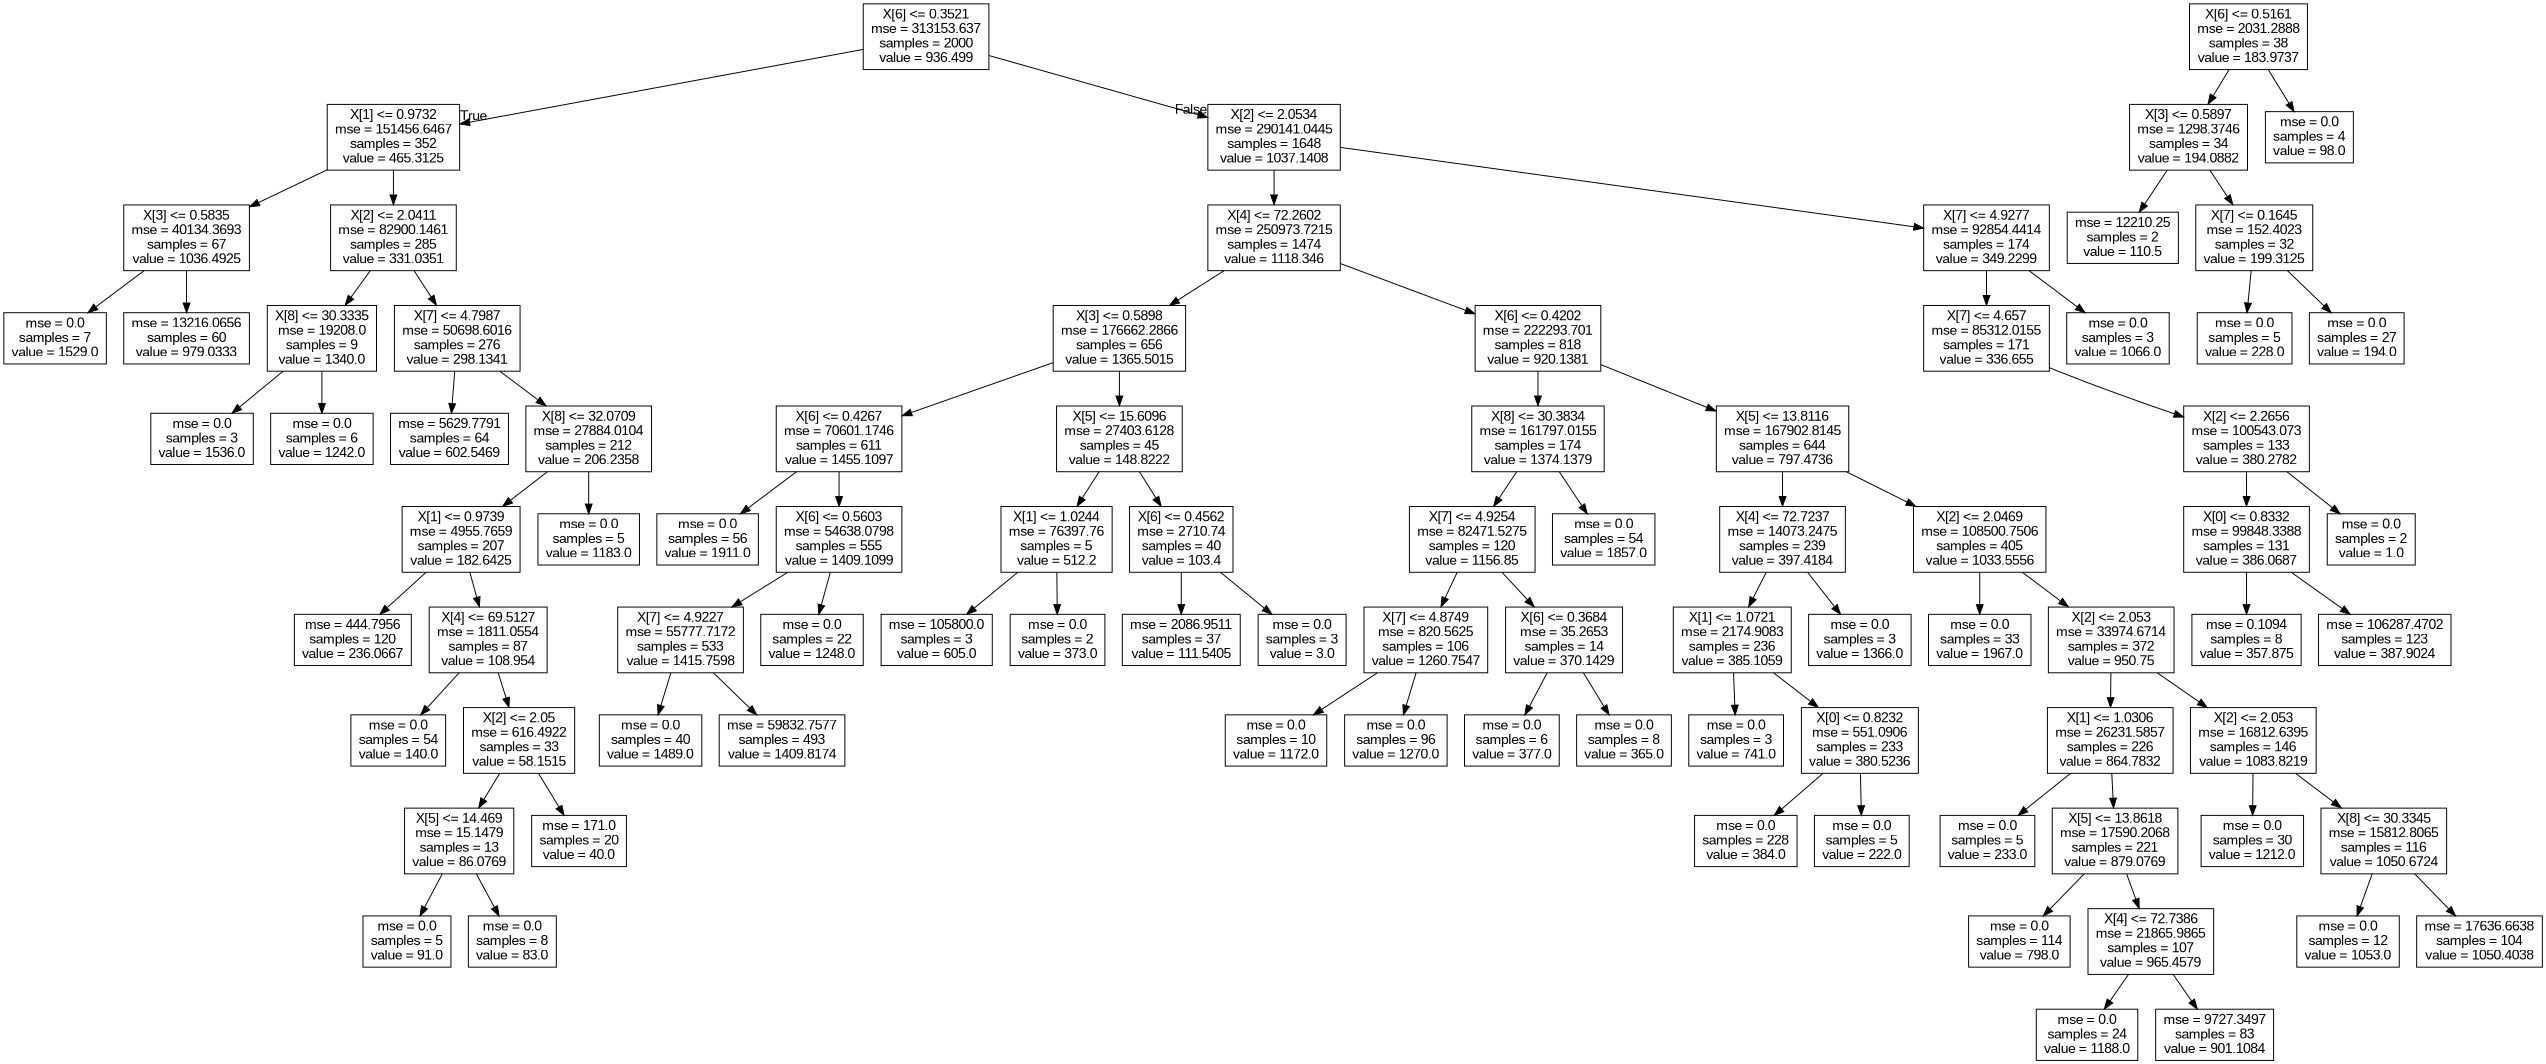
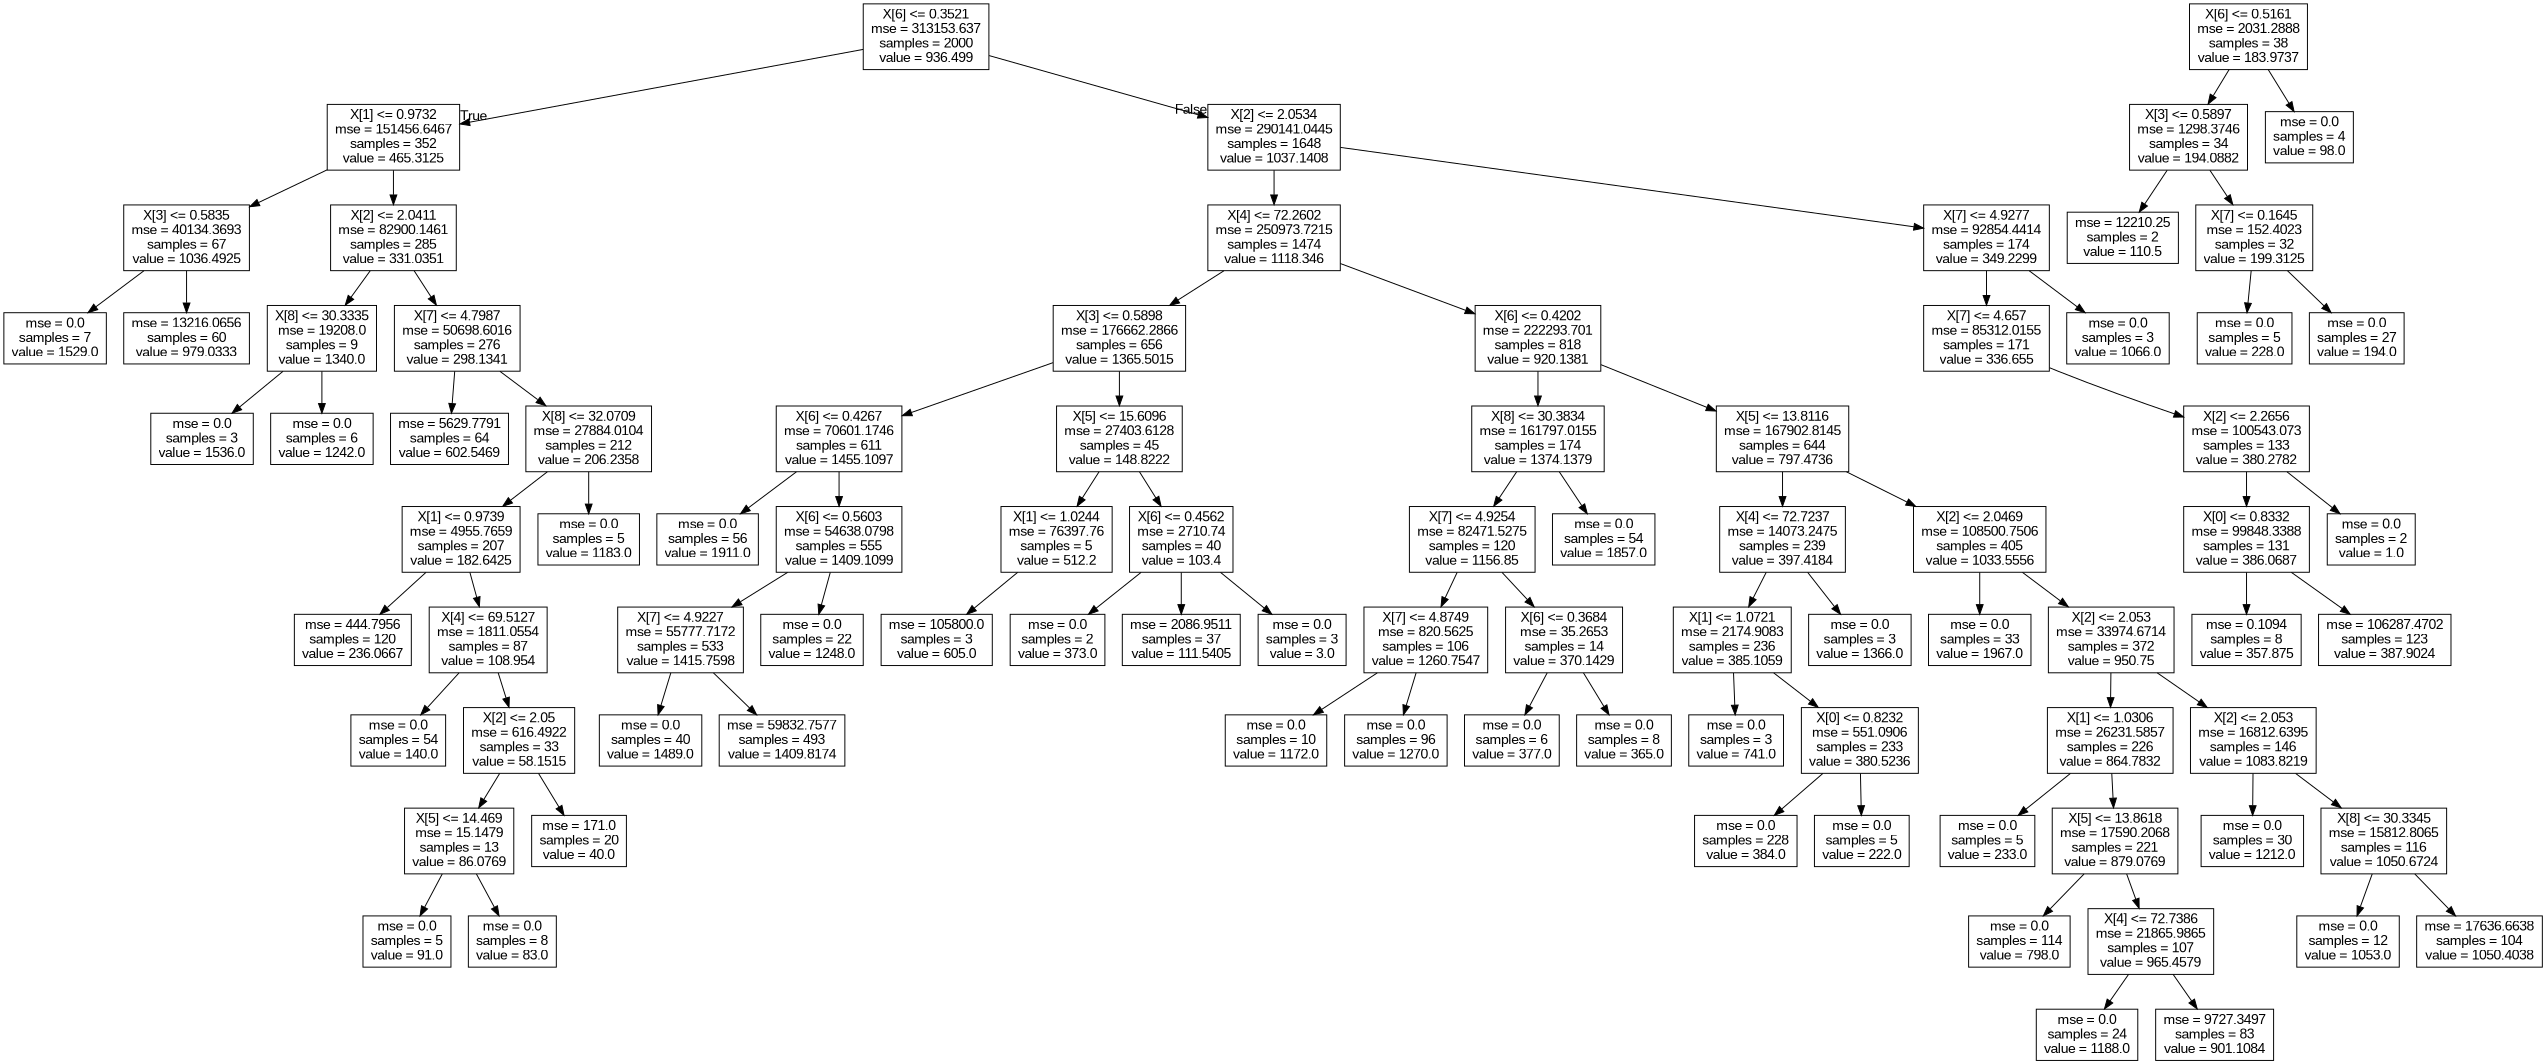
(1057, 588) -> (1119, 590)
